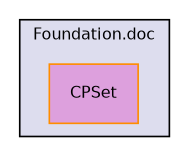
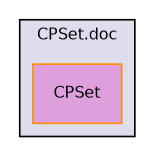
(95, 35) -> (77, 35)
